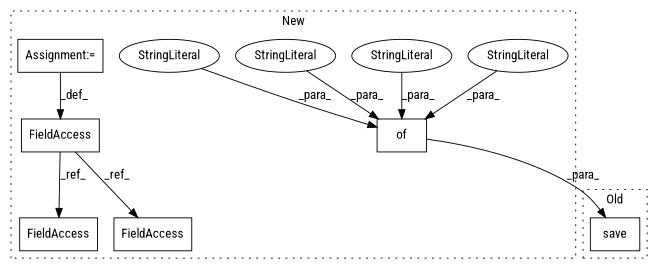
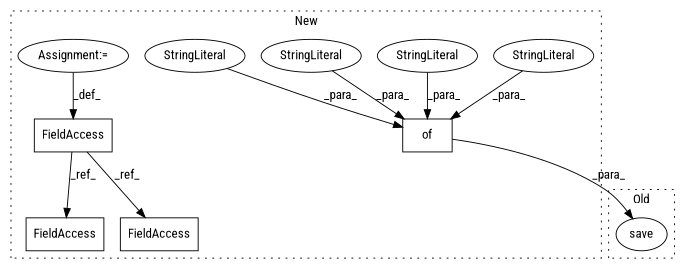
(60, 56) -> (73, 56)
(615, 234) -> (642, 234)
